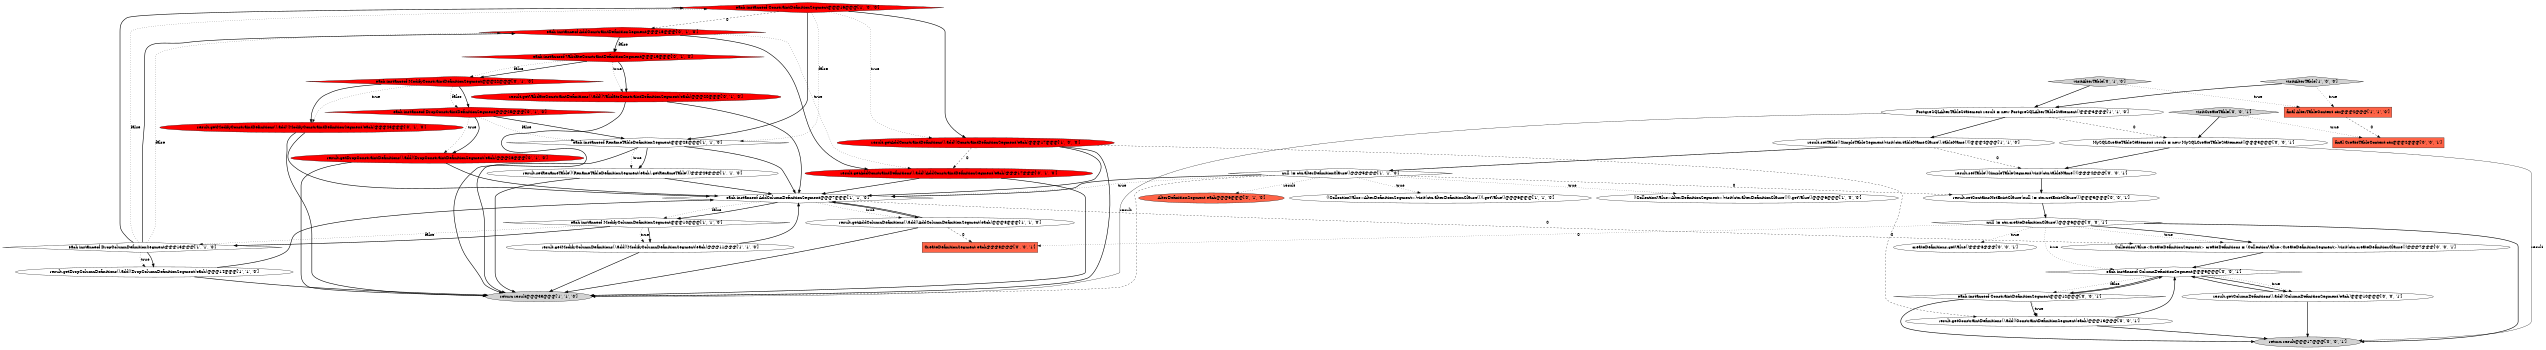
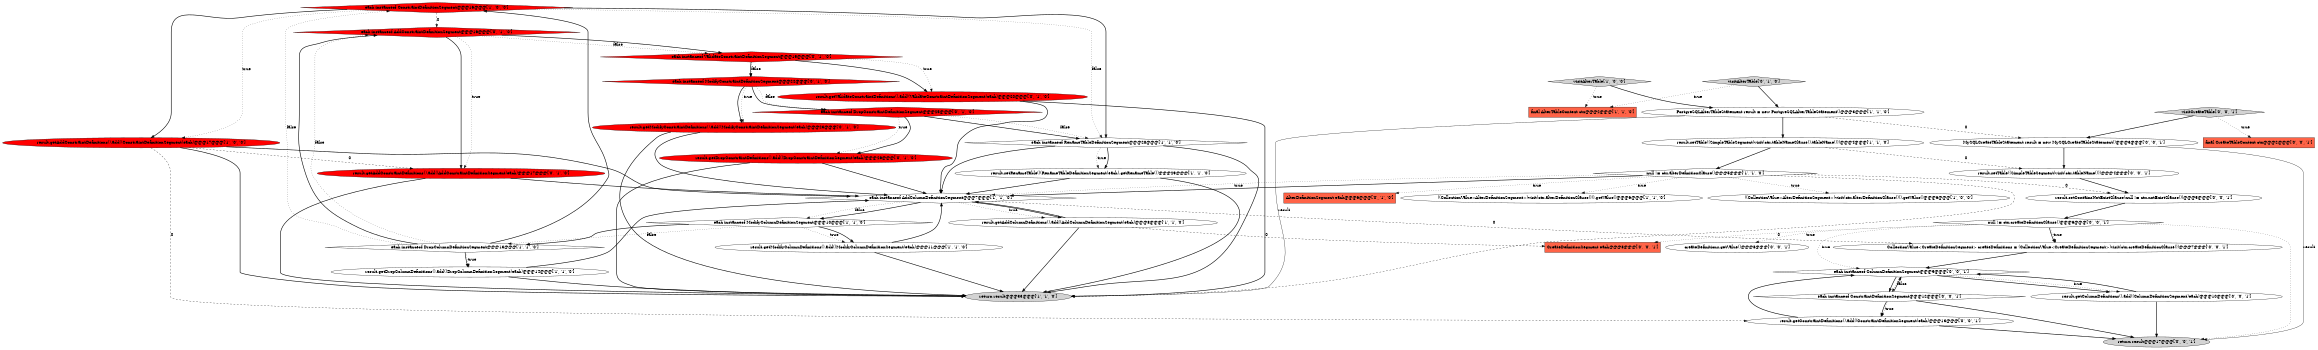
(2362, 127) -> none
(1289, 186) -> (1537, 186)
(1211, 198) -> (1340, 198)
(2449, 233) -> (2290, 251)
